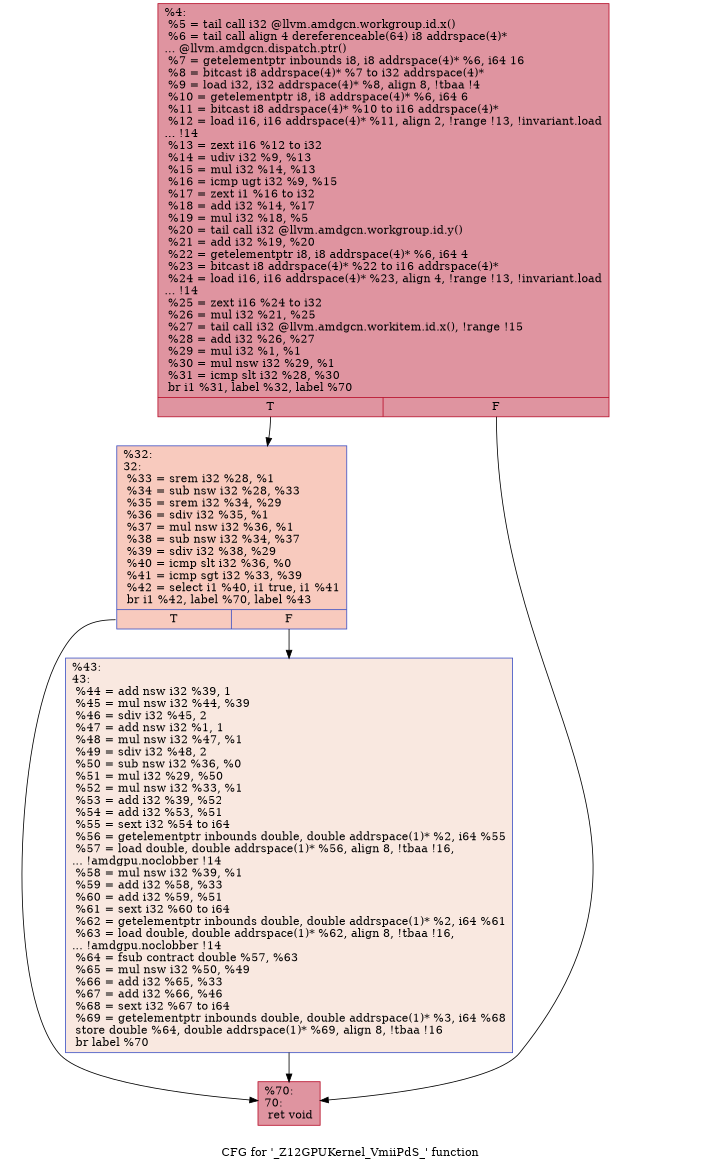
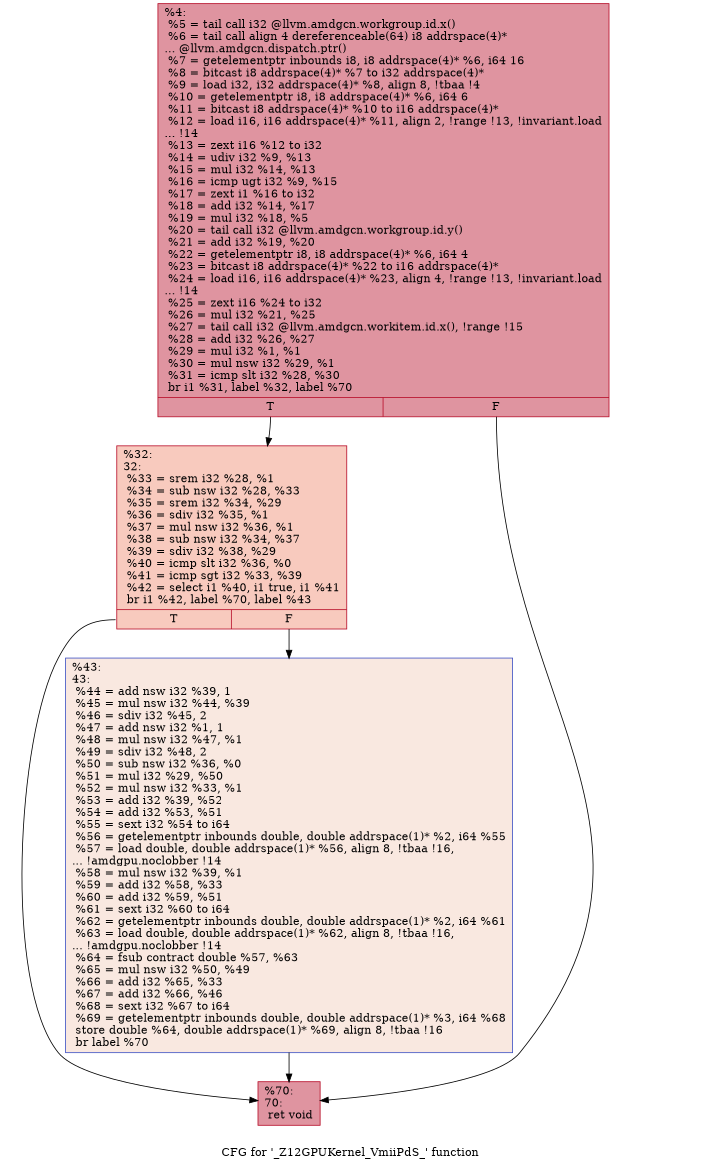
(232, 537) -> (232, 537)
